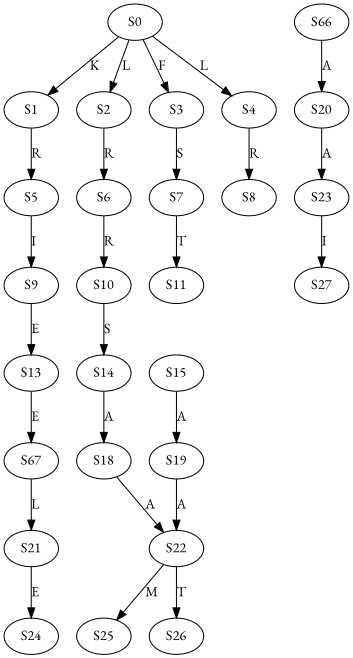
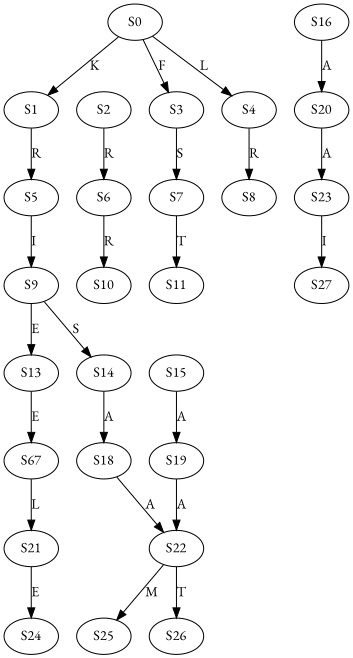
(322, 22) -> (322, 22)
(121, 61) -> none
(104, 324) -> (64, 325)
